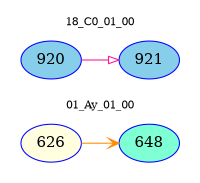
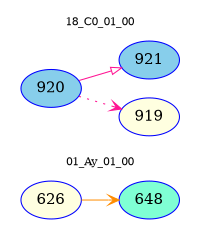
none -> (149, 117)
